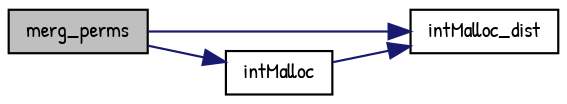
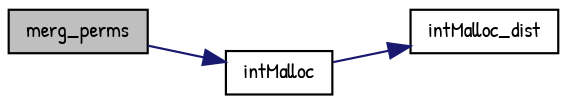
(269, 31) -> none
